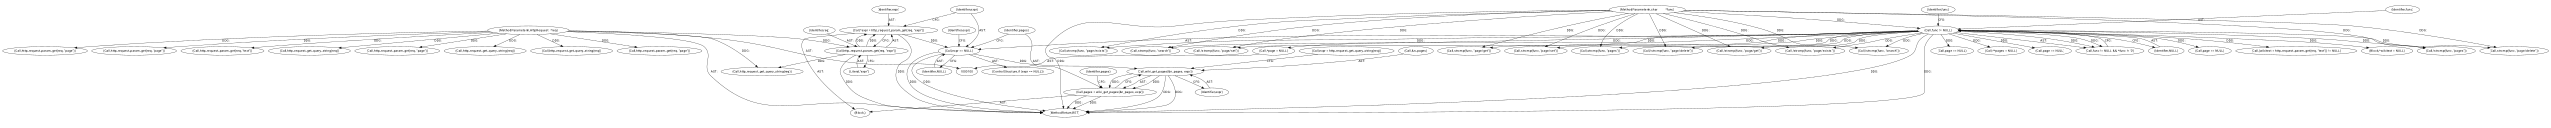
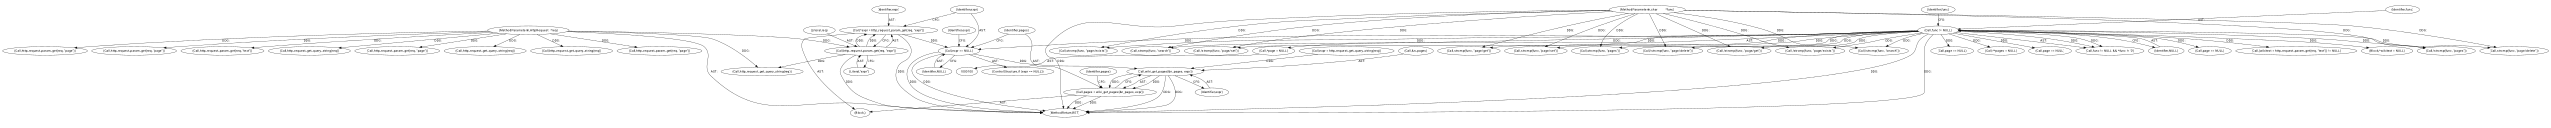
(1799, 19) -> none
(819, 30) -> (819, 30)
(2036, 32) -> none
(1189, 41) -> (1189, 41)
(1751, 41) -> (1751, 41)
(763, 46) -> none
(1271, 61) -> (1271, 61)
